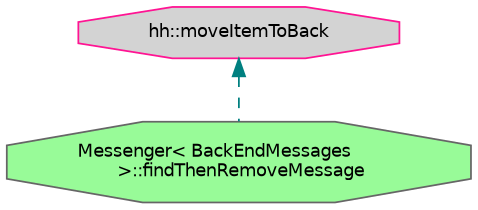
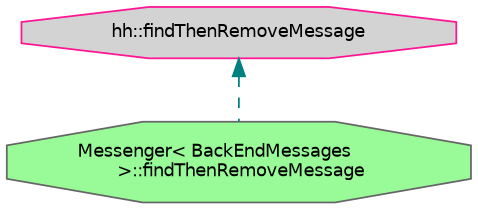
(239, 33) -> (239, 33)
